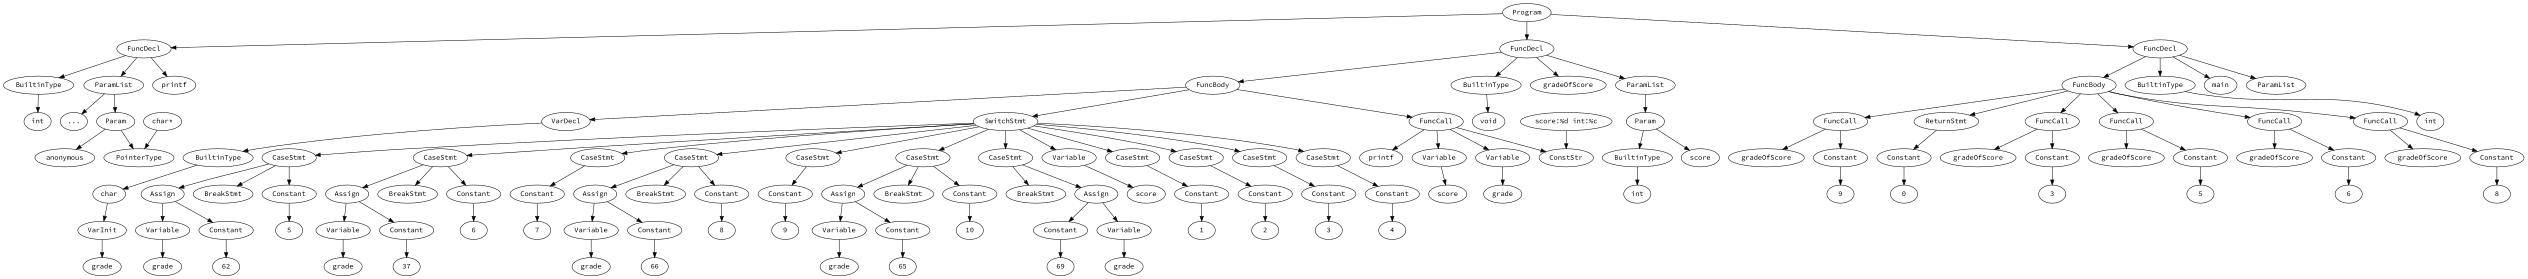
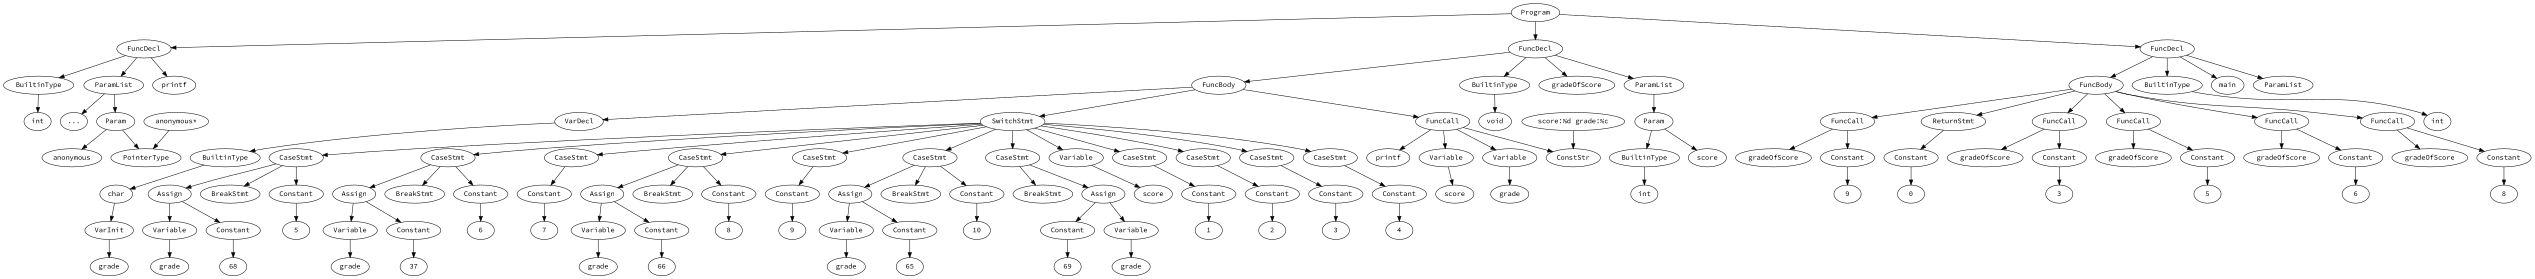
(163, 122) -> (176, 122)
(1566, 122) -> (1573, 122)
(226, 267) -> (233, 267)
